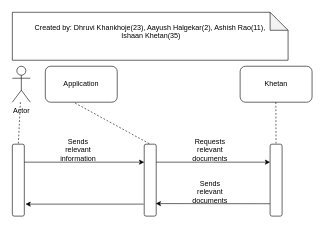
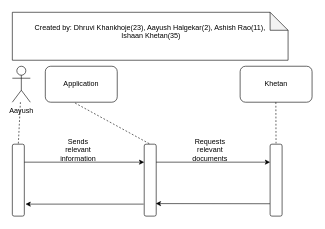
(22, 111) -> (22, 111)
(210, 192) -> none
